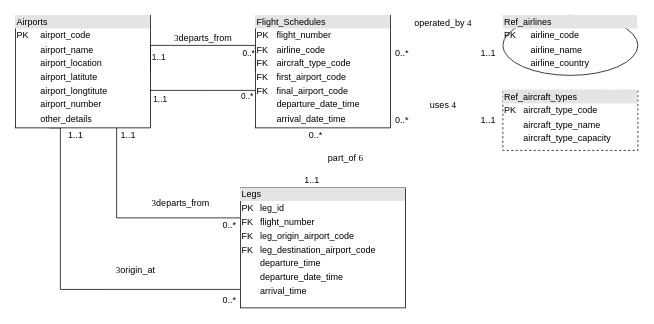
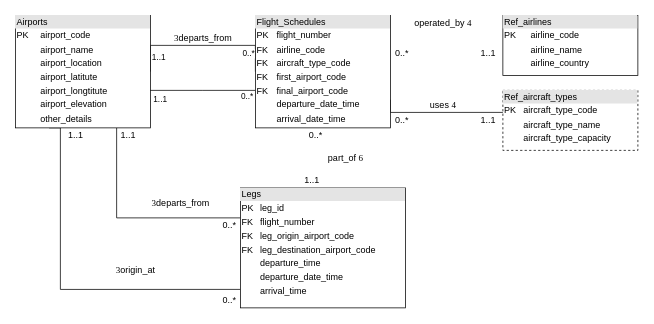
(570, 45) -> (570, 45)
(57, 59) -> (57, 59)
none -> (445, 112)
